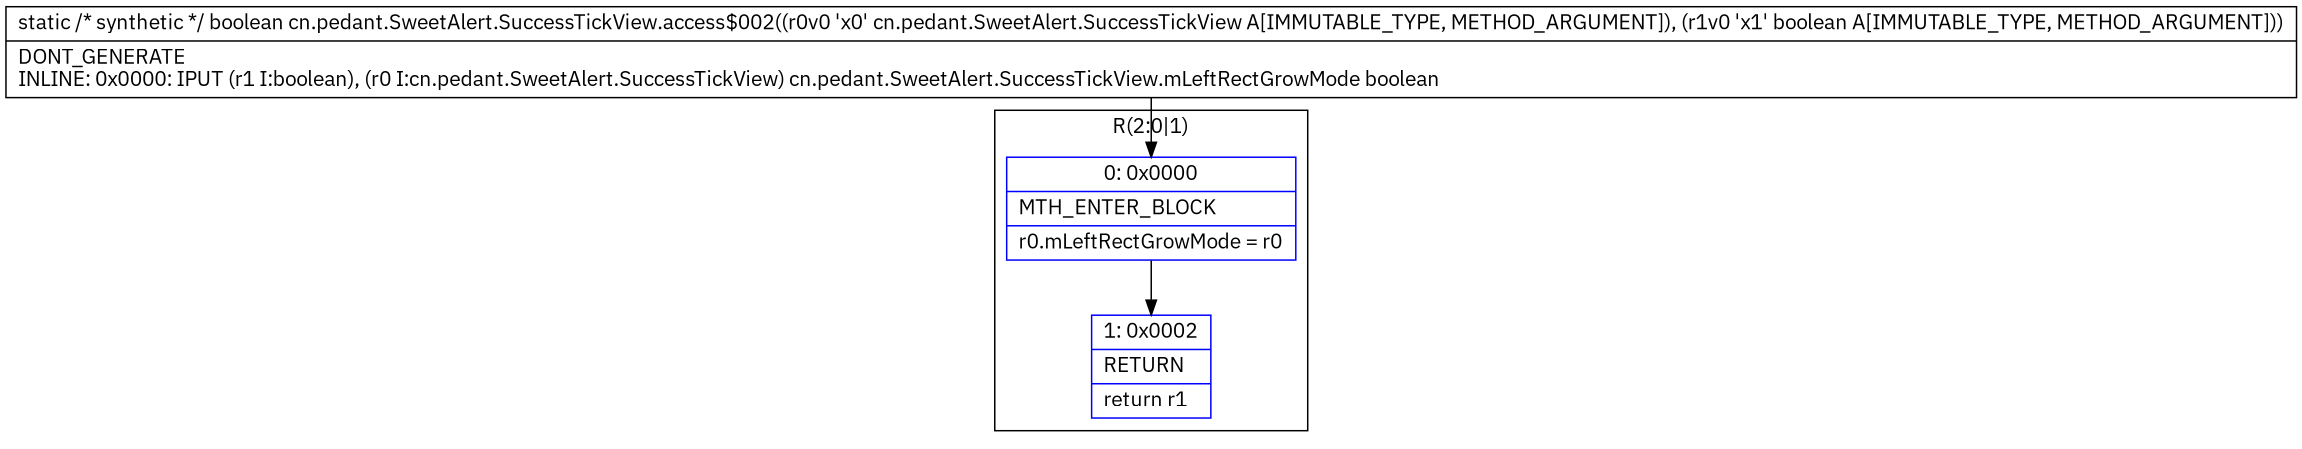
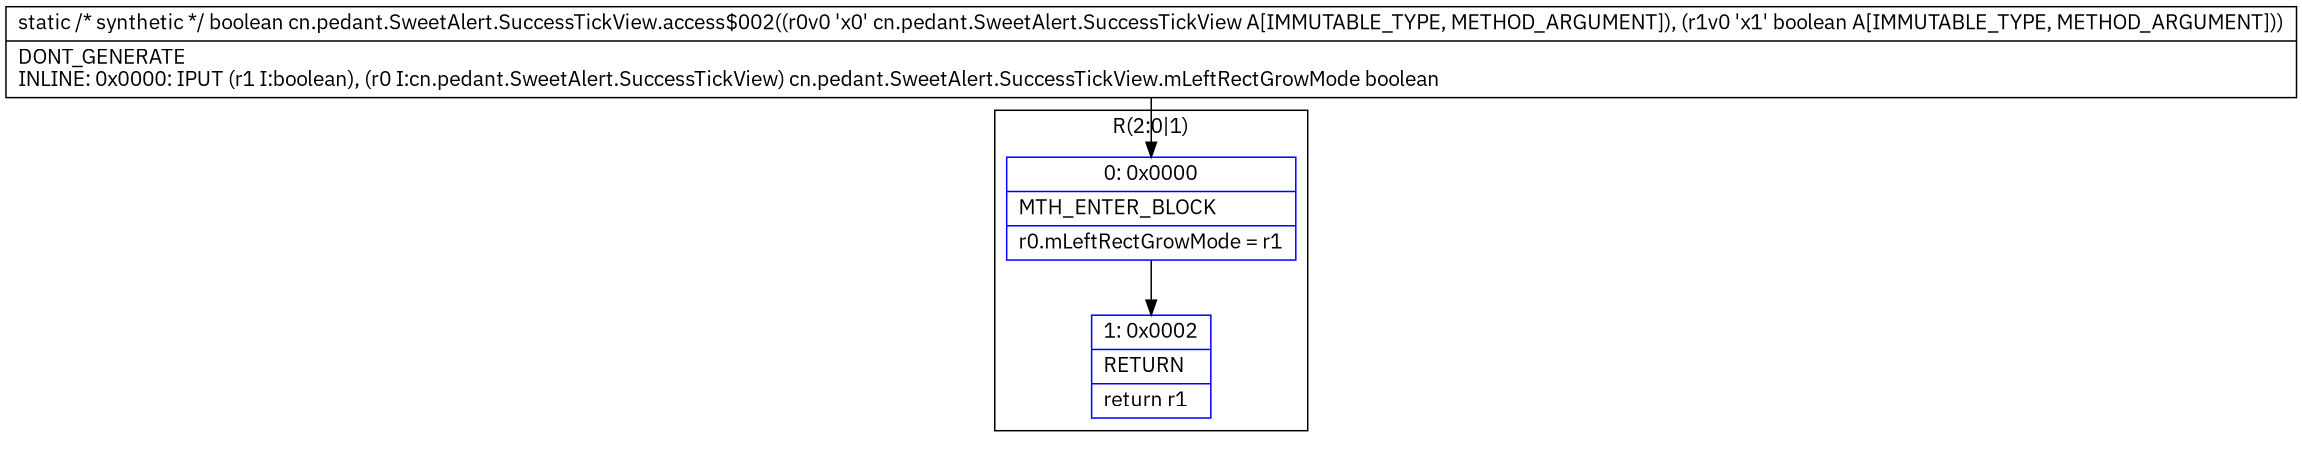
(1151, 242) -> (1151, 242)
